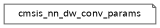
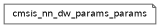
(80, 14) -> (80, 14)
